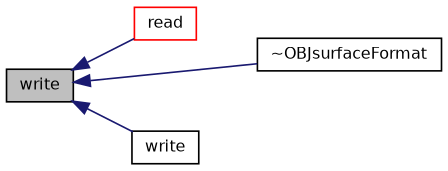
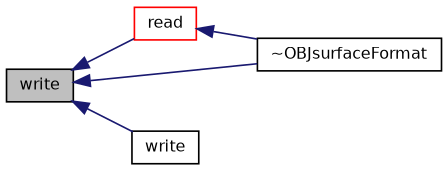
none -> (235, 35)
